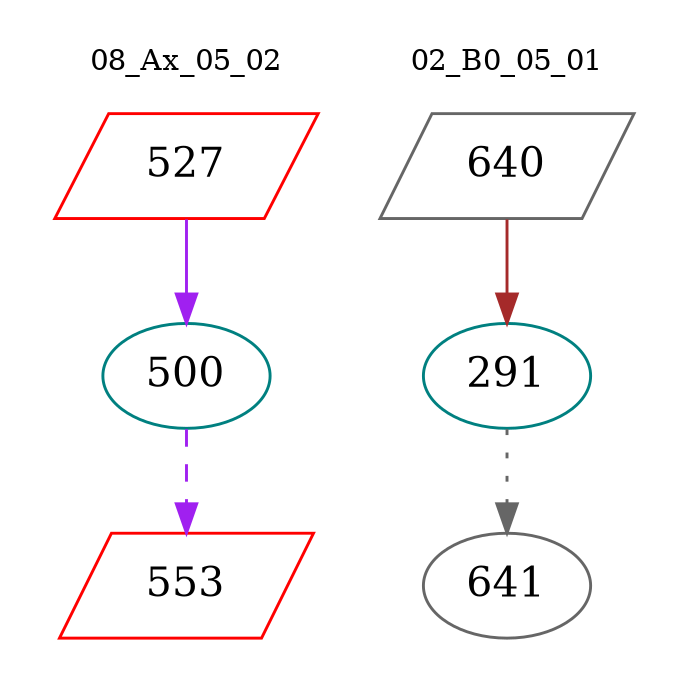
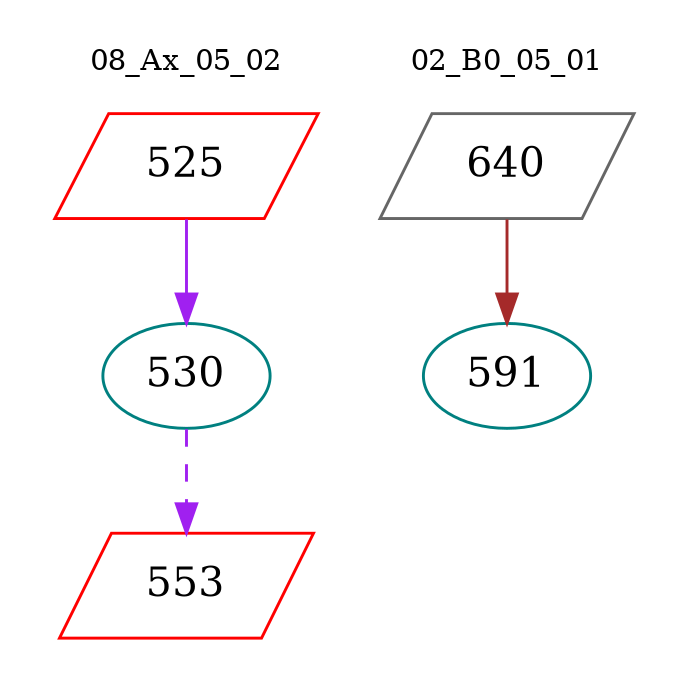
(186, 166) -> (186, 166)
(186, 376) -> (186, 376)
(507, 376) -> (507, 376)
(507, 586) -> none
